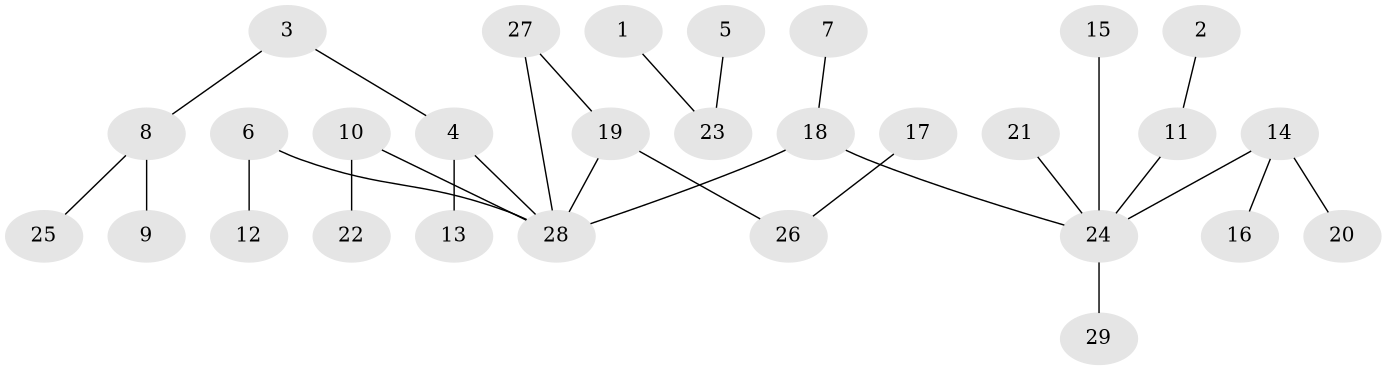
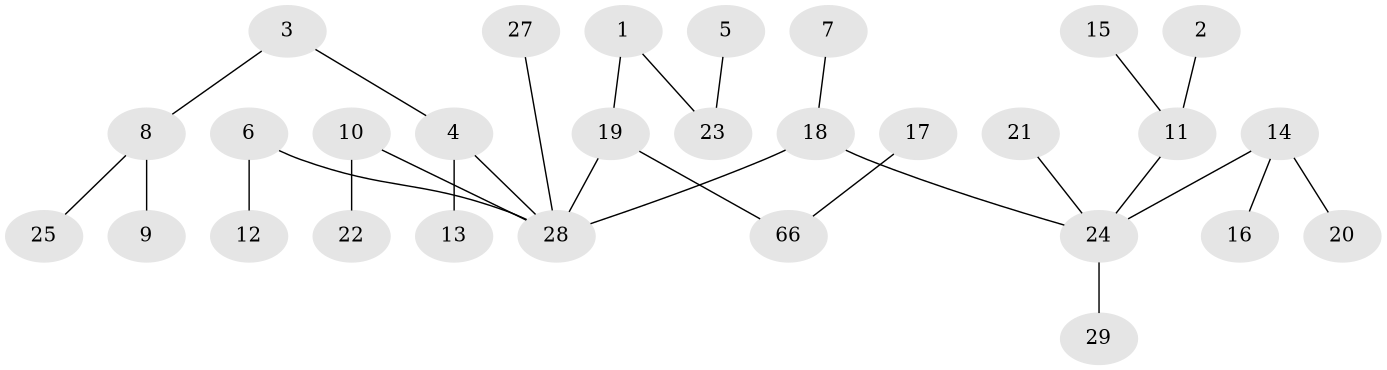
(566, 83) -> (617, 82)
(1099, 134) -> (1138, 83)
(789, 236) -> (789, 236)
